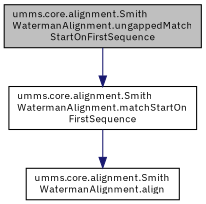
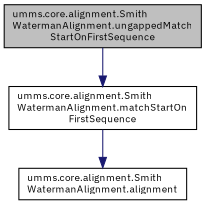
(103, 184) -> (103, 184)
